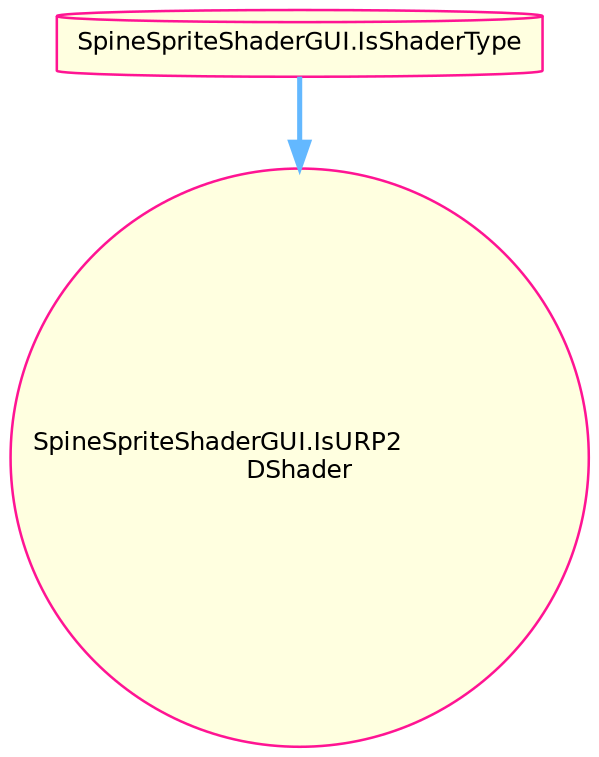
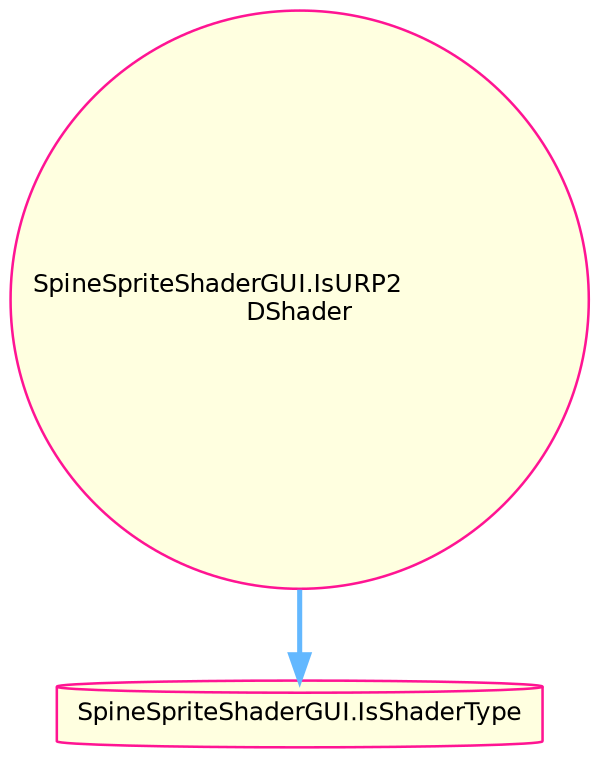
(300, 109) -> (300, 622)
